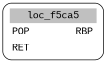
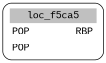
(44, 48) -> (44, 48)
